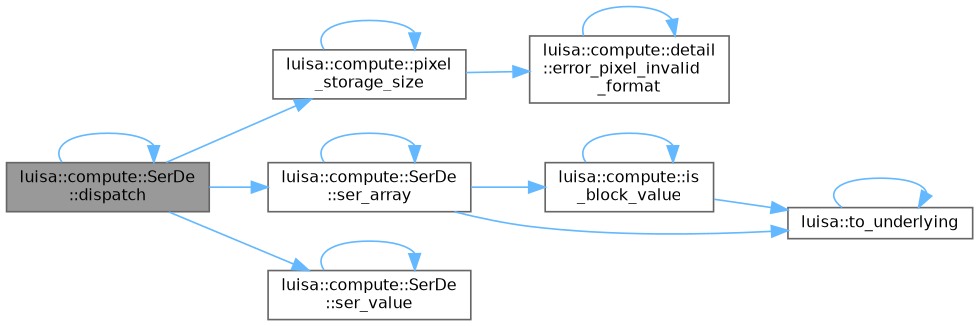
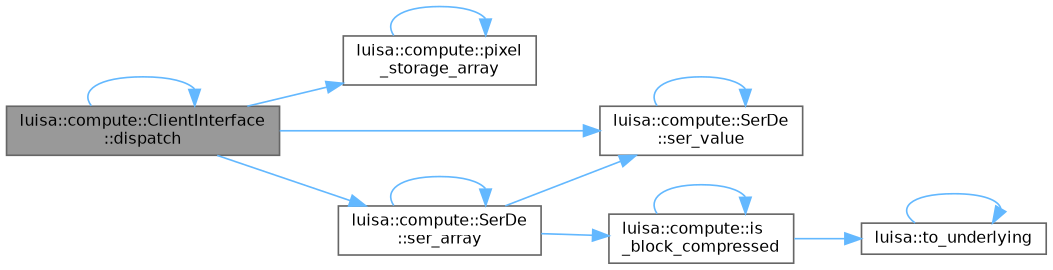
(629, 69) -> none
(369, 74) -> (440, 60)
(108, 187) -> (143, 131)
(629, 187) -> (701, 239)
(612, 233) -> (563, 184)
